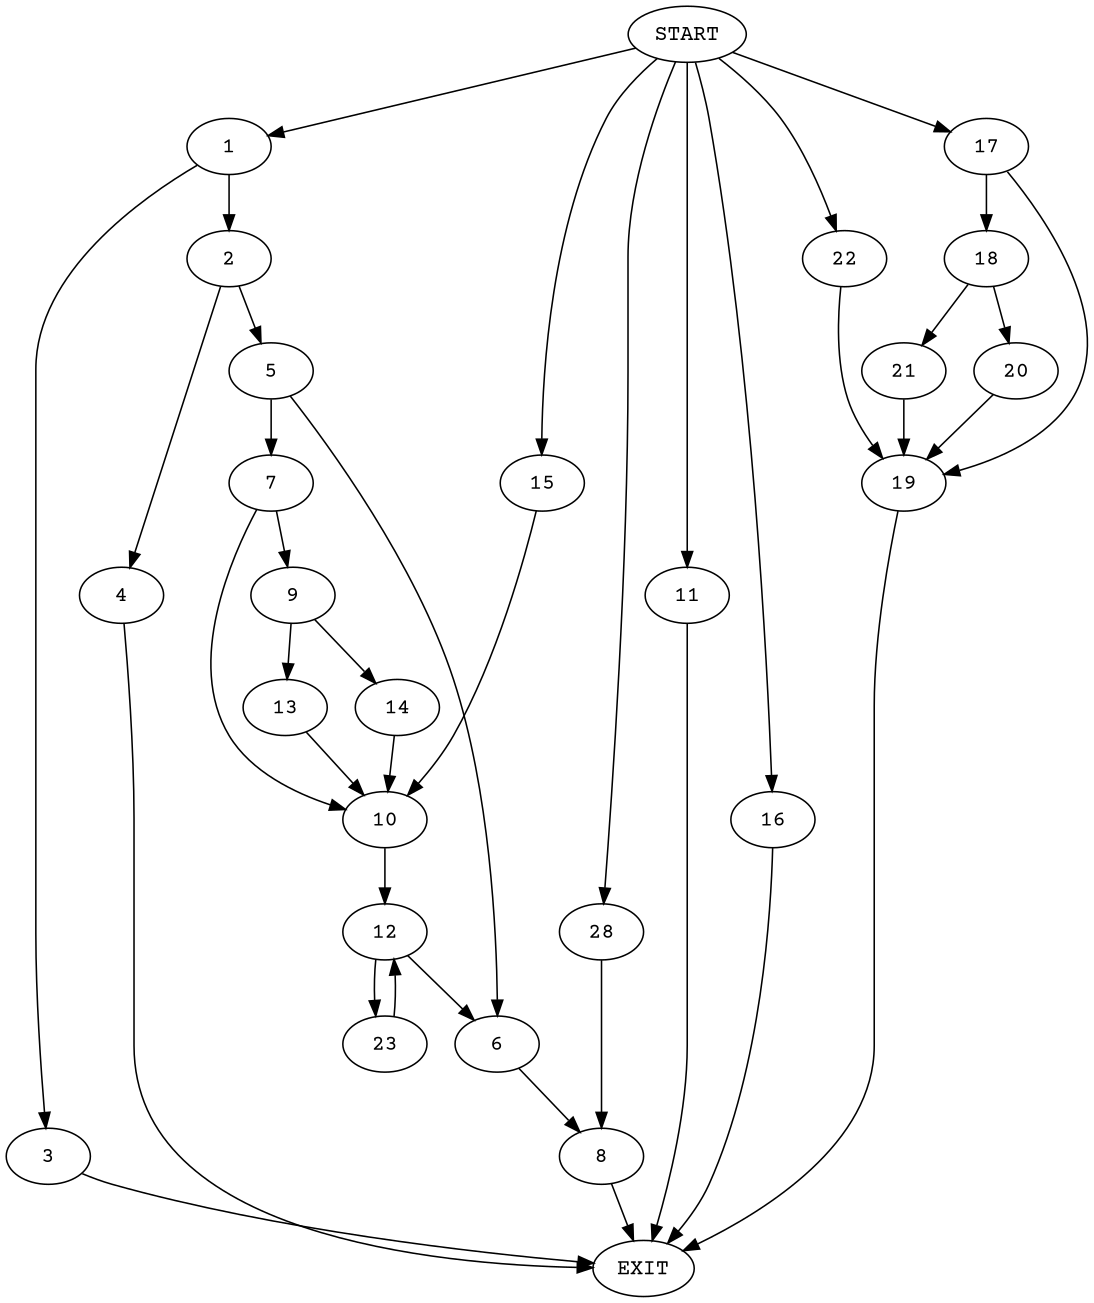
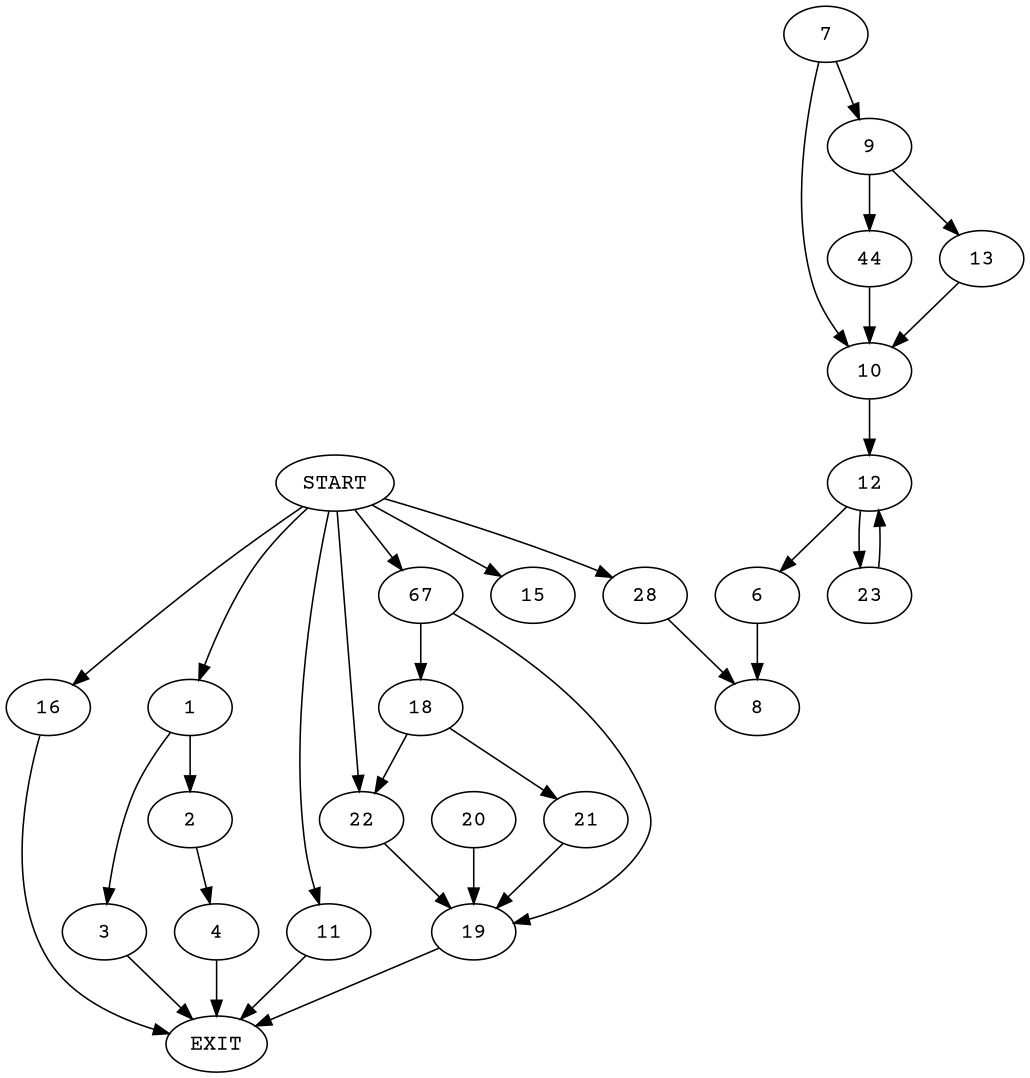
(986, 146) -> (421, 595)
(999, 307) -> (395, 757)
(271, 371) -> none
(491, 654) -> none
(397, 707) -> (870, 259)
(620, 1205) -> none
